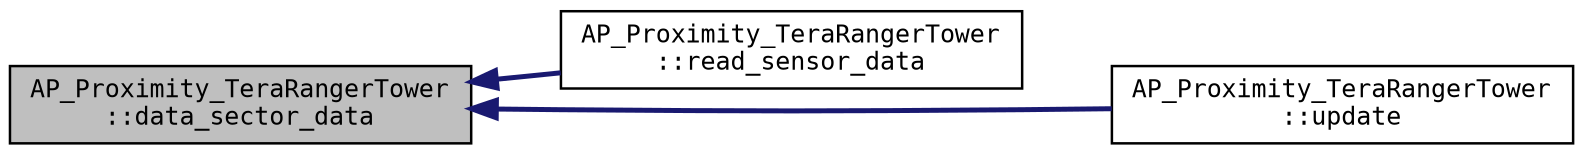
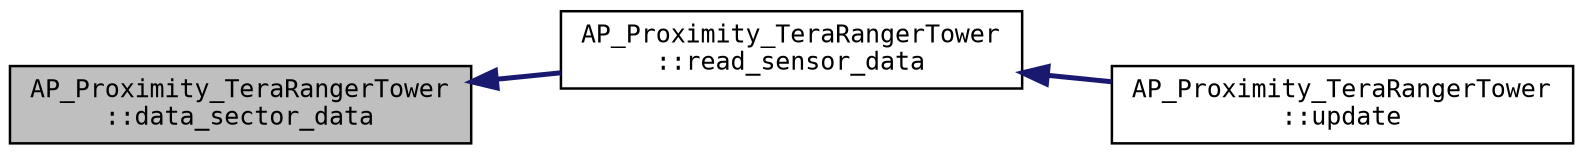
(804, 111) -> (1080, 79)
